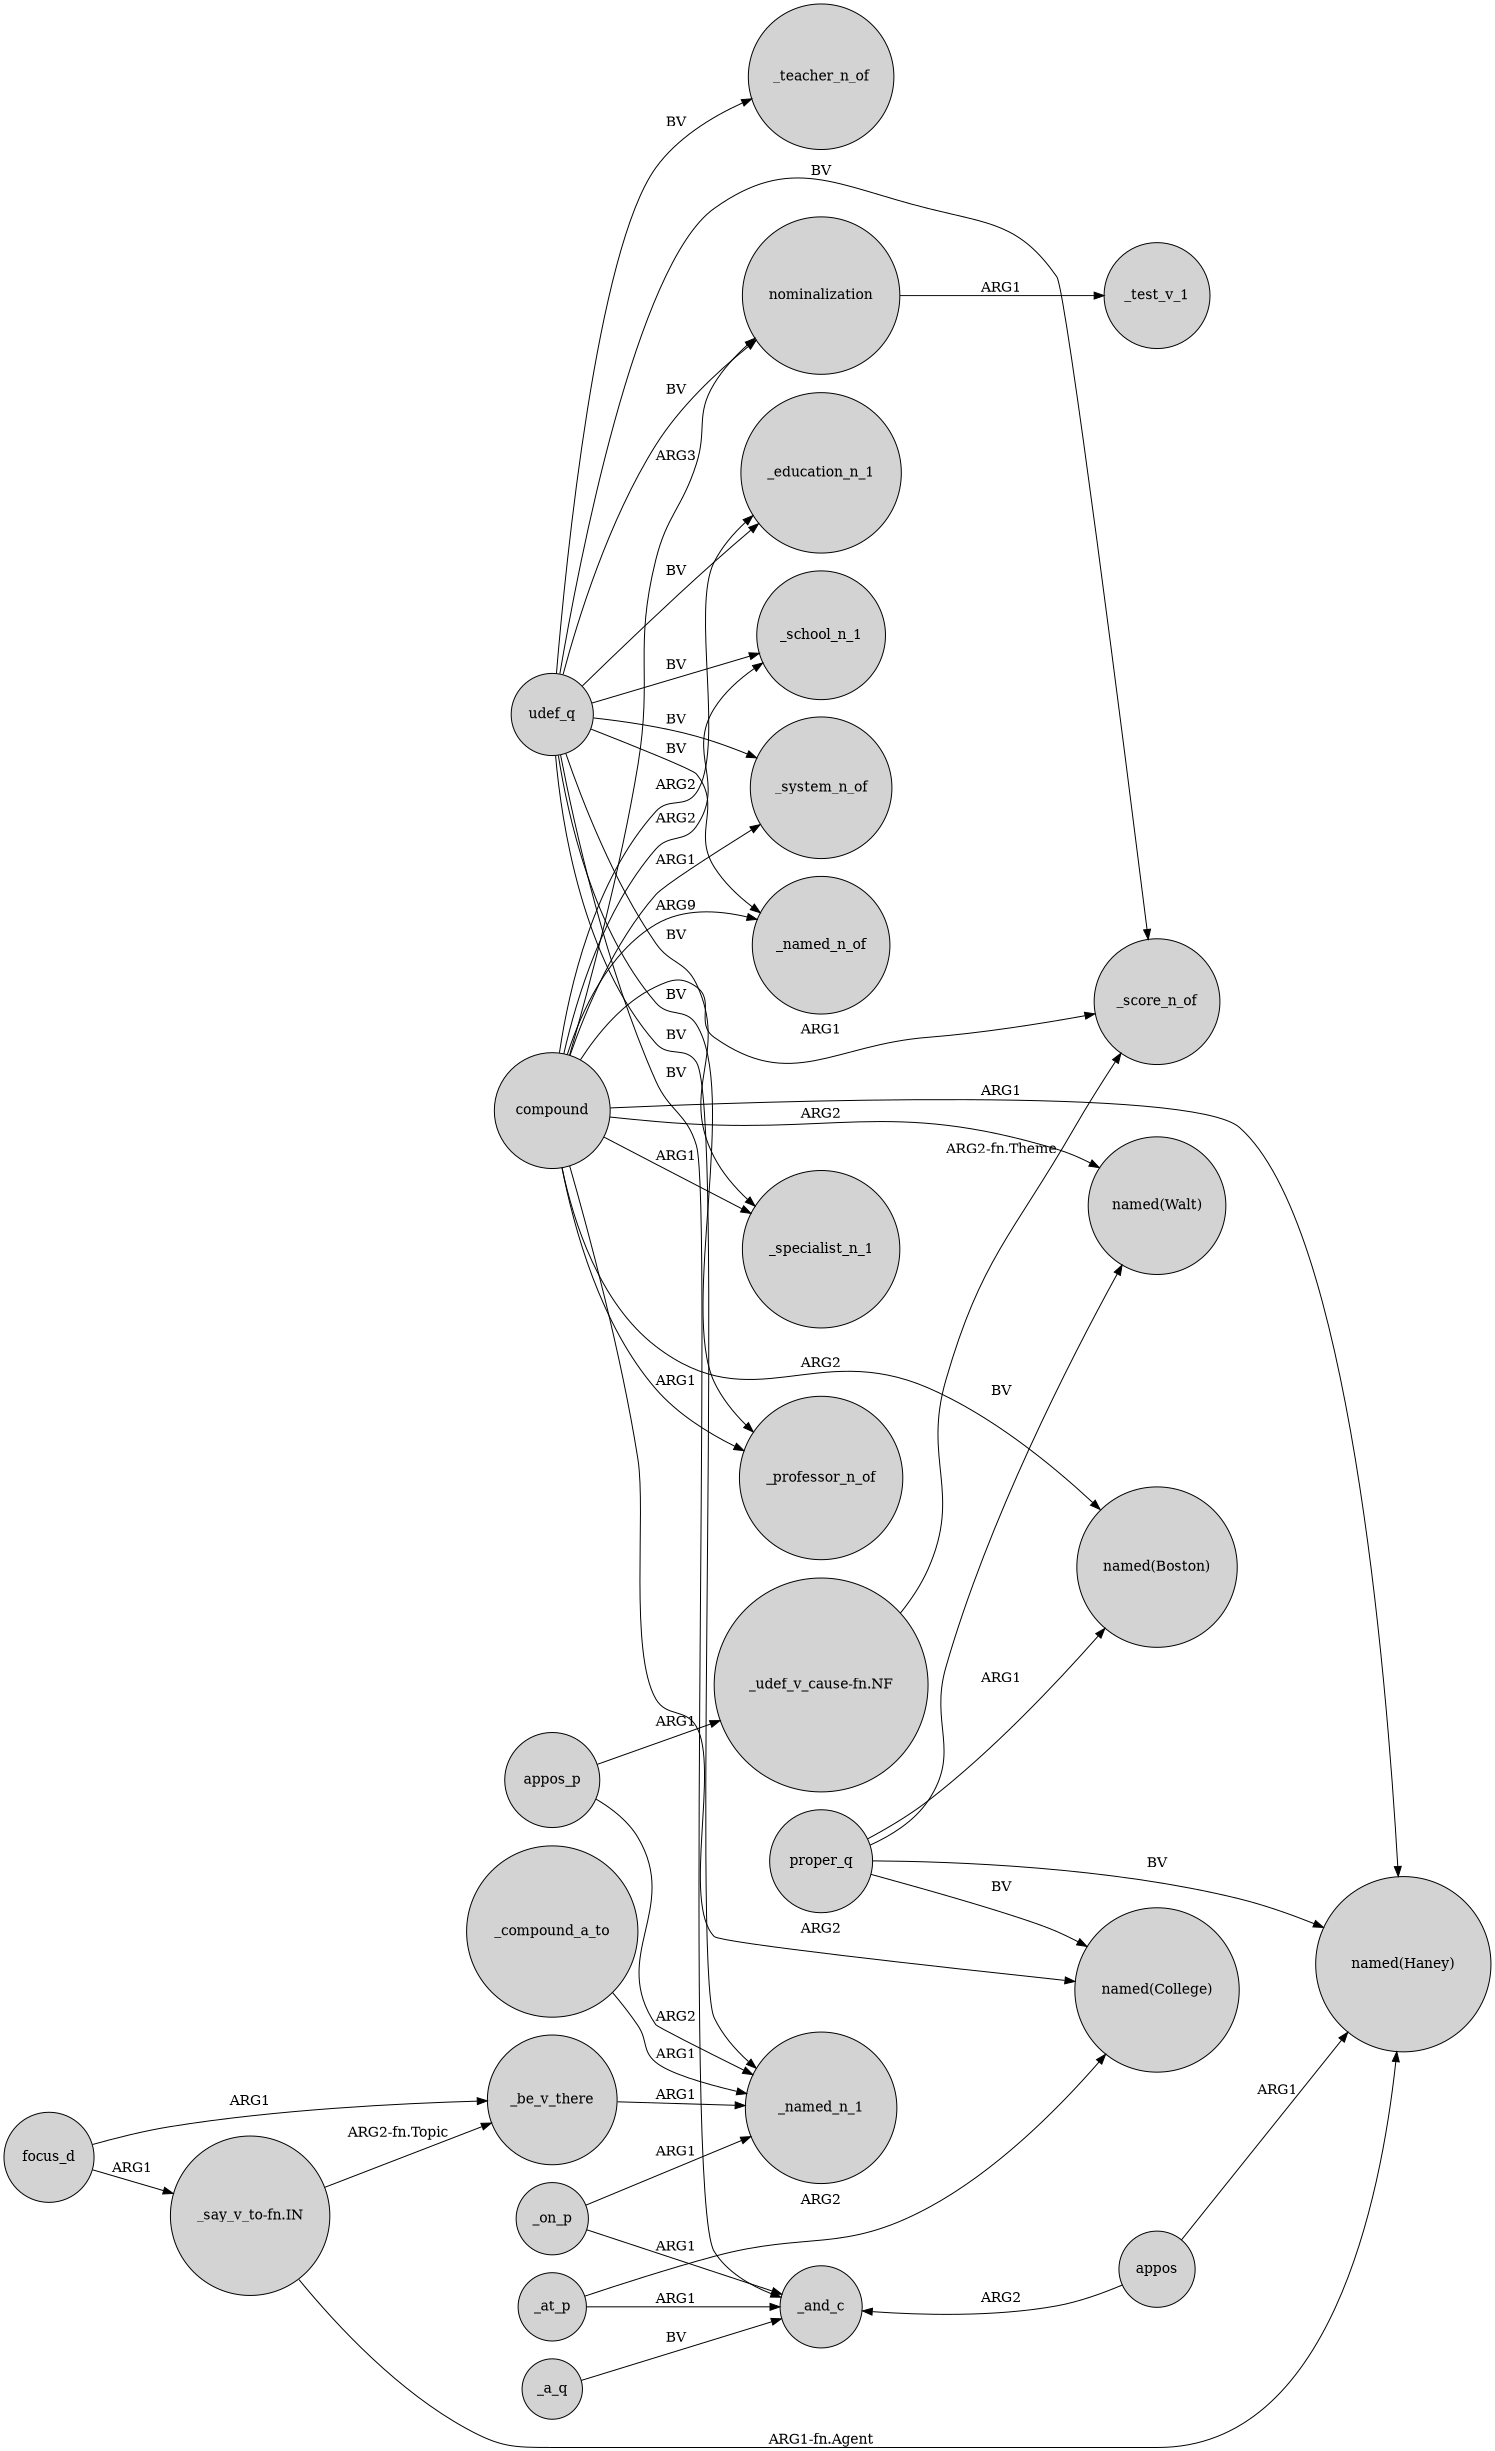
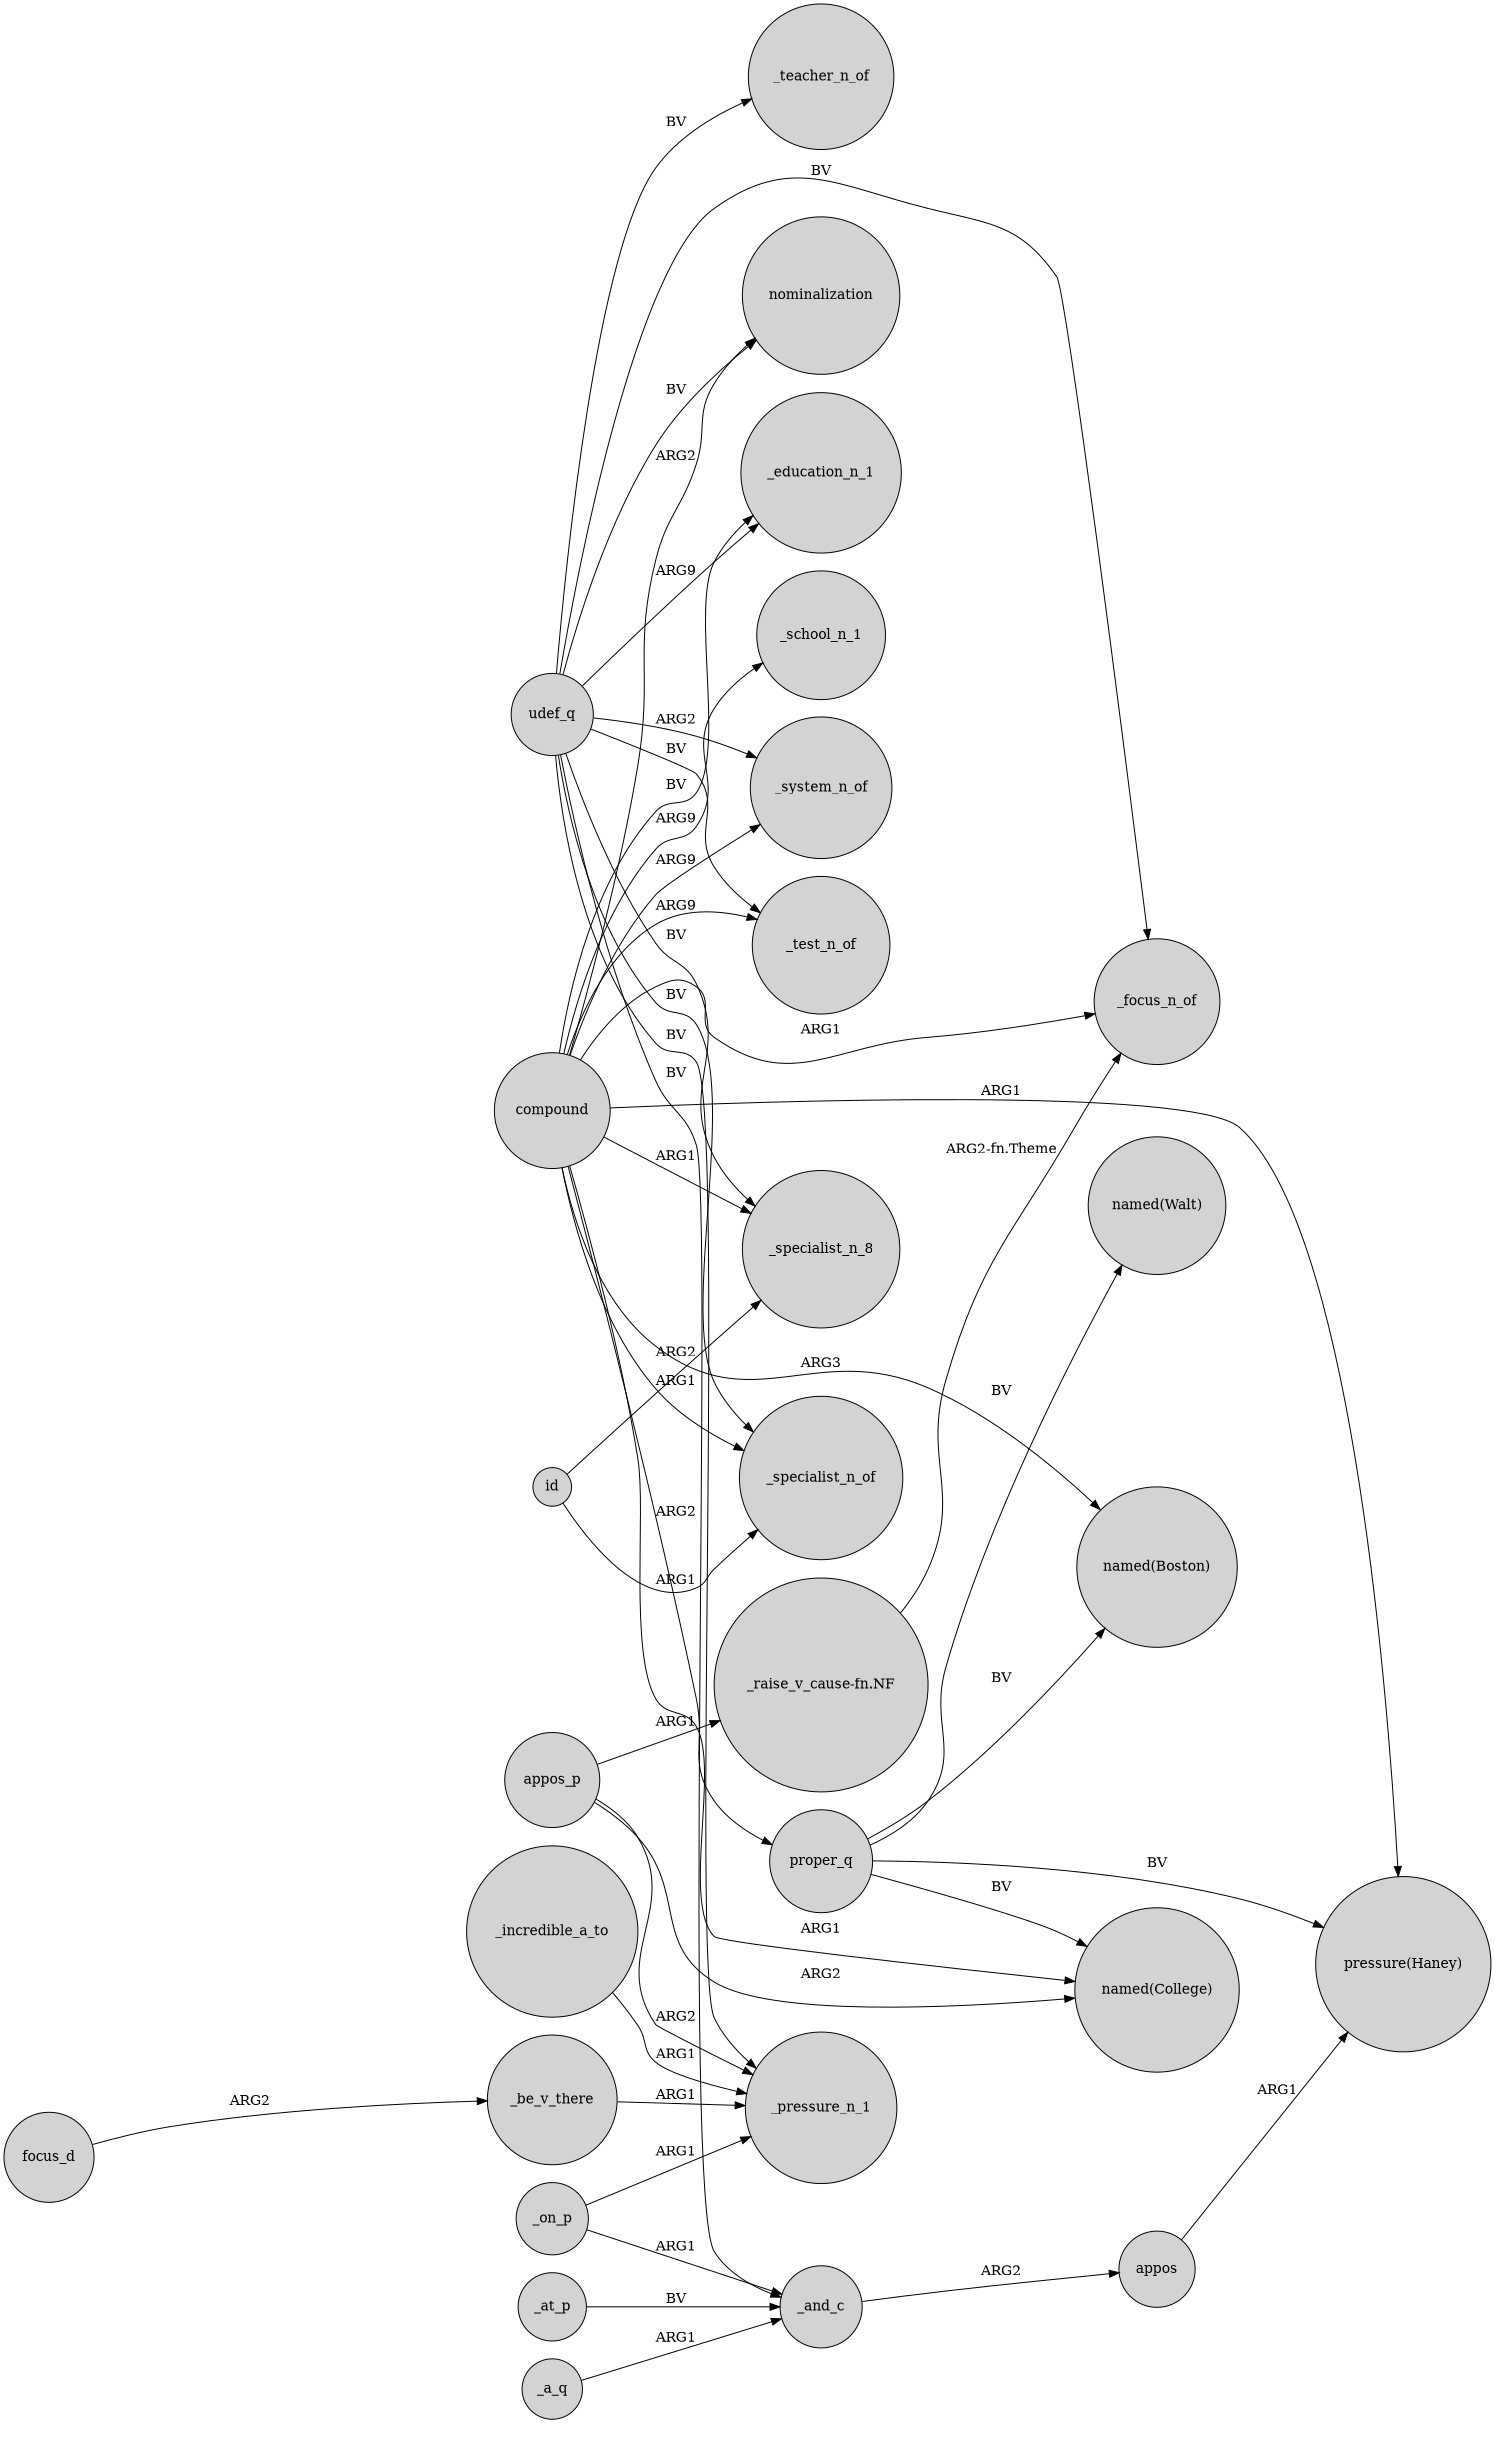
(1157, 296) -> none
(676, 457) -> (676, 457)
(676, 571) -> (676, 571)
(671, 680) -> none
(676, 720) -> (676, 720)
(676, 785) -> (676, 785)
(676, 819) -> (676, 819)
(676, 861) -> (676, 861)
(821, 945) -> (821, 945)
(1157, 1002) -> (1157, 1002)
(853, 1122) -> (655, 1514)
(821, 1249) -> (821, 1249)
(821, 1364) -> (821, 1364)
(821, 1478) -> (821, 1478)
none -> (552, 1487)
(1001, 1679) -> (1001, 1679)
(821, 1685) -> (821, 1685)
(821, 1929) -> (821, 1929)
(552, 1932) -> (552, 1932)
(1403, 1964) -> (1403, 1964)
(250, 2101) -> (250, 2101)
(821, 2108) -> (821, 2108)
(250, 2216) -> none
(868, 2232) -> (776, 2001)
(676, 2299) -> (676, 2299)
(999, 2313) -> (986, 2287)
(676, 2338) -> (676, 2338)
